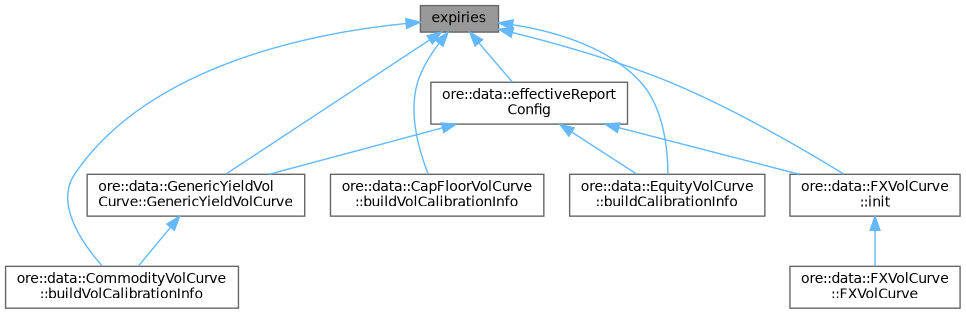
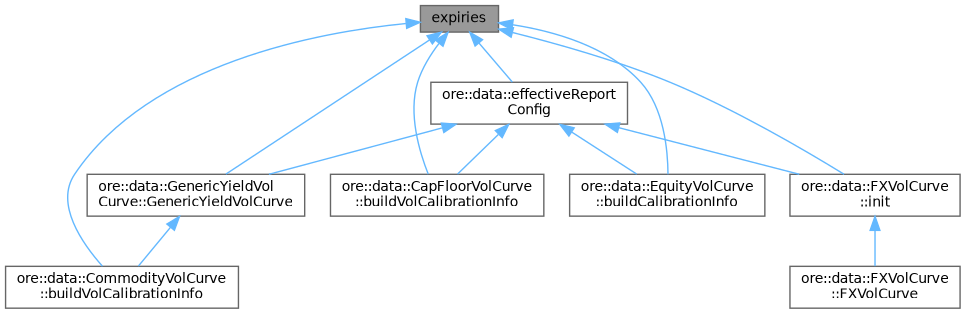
none -> (478, 154)
